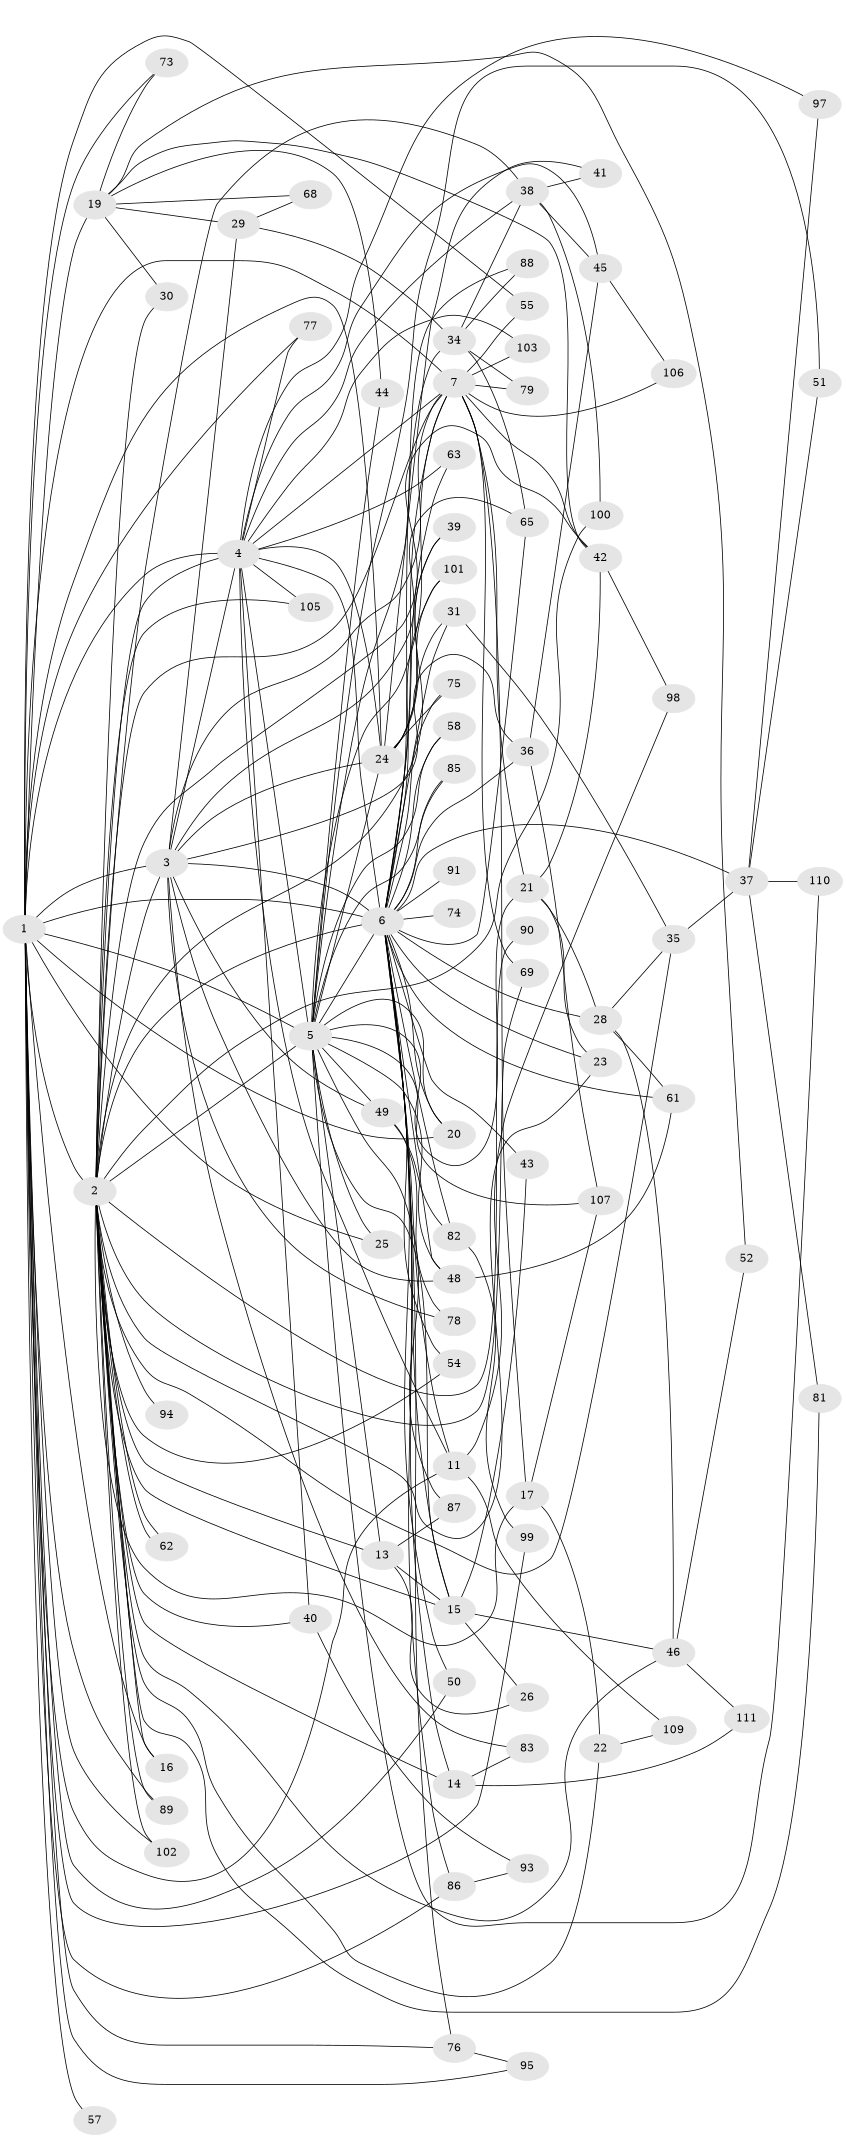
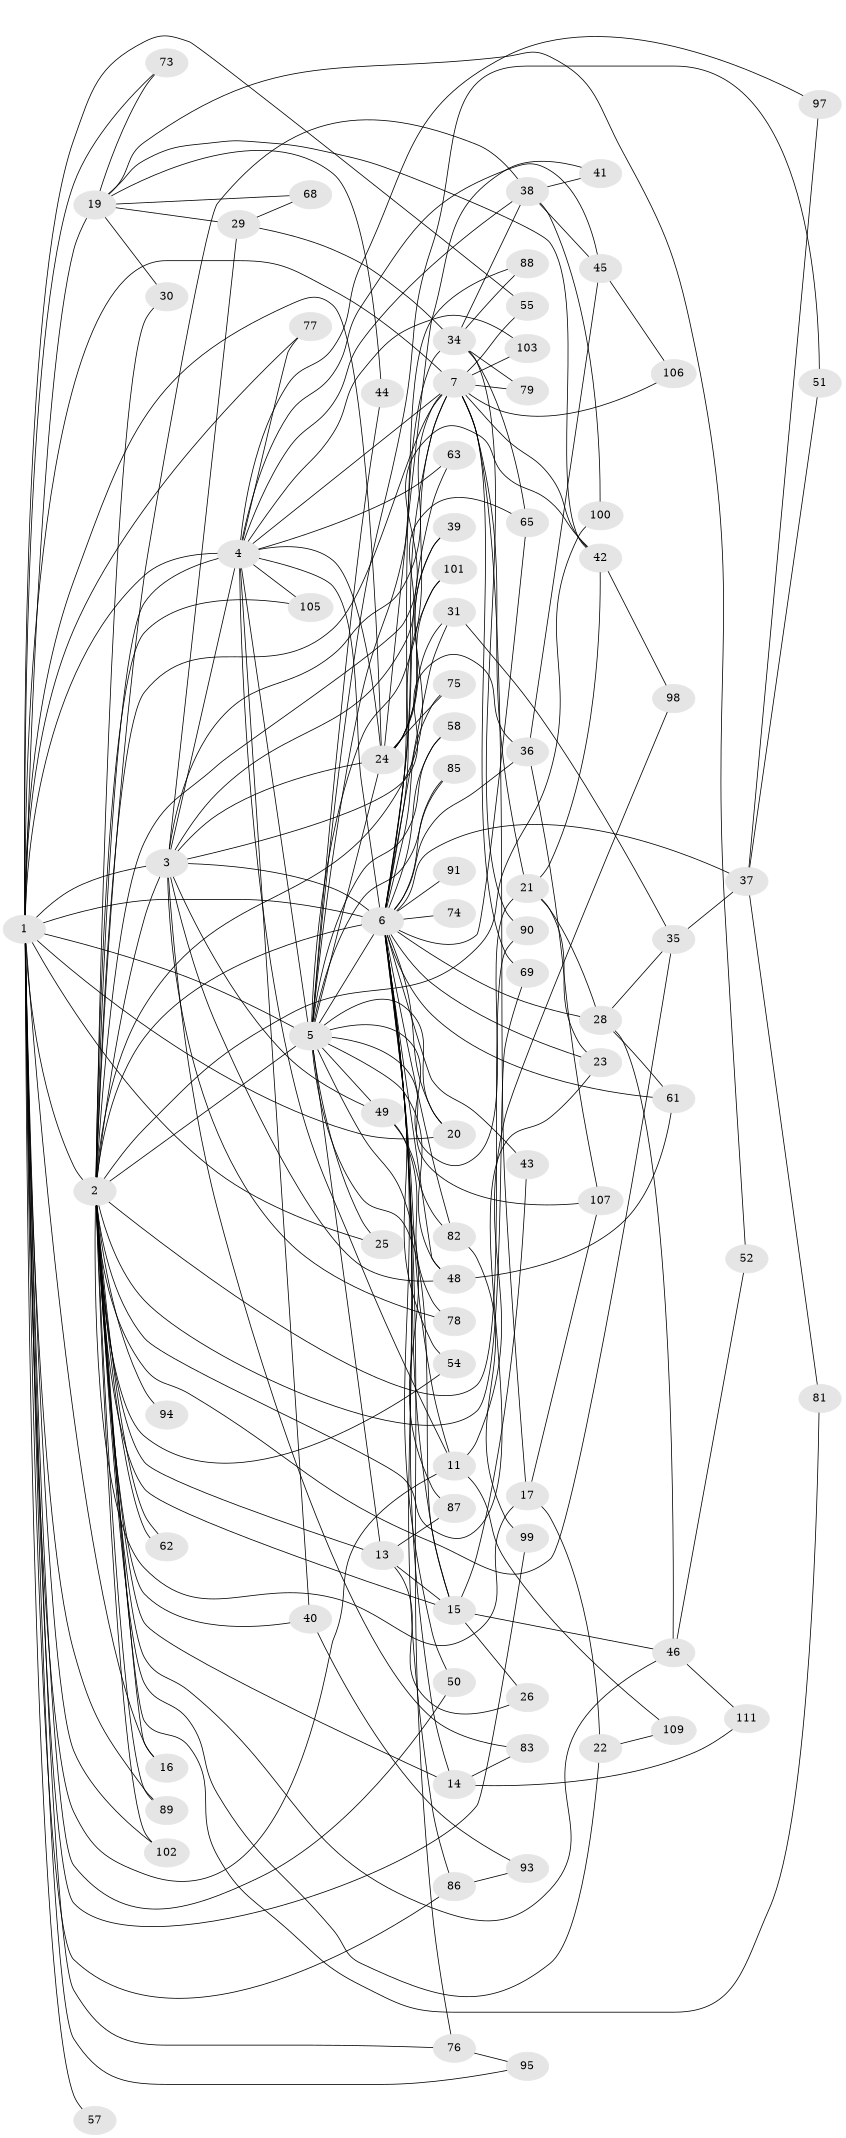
none -> (491, 636)
(820, 881) -> none
